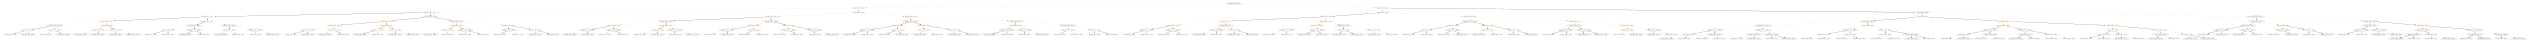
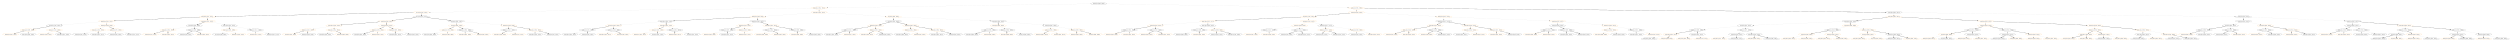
(745, 34) -> none
